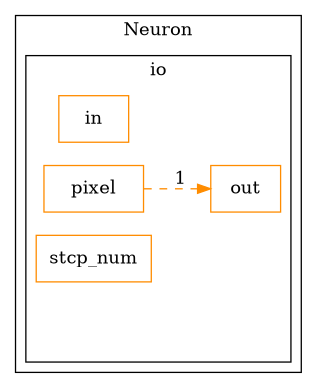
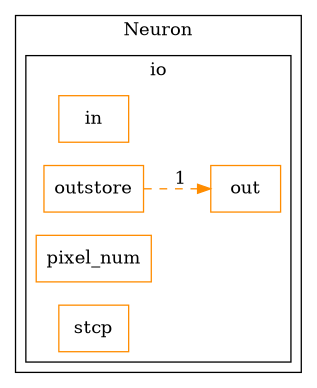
(94, 189) -> (94, 189)
(94, 259) -> (94, 259)
none -> (94, 328)
